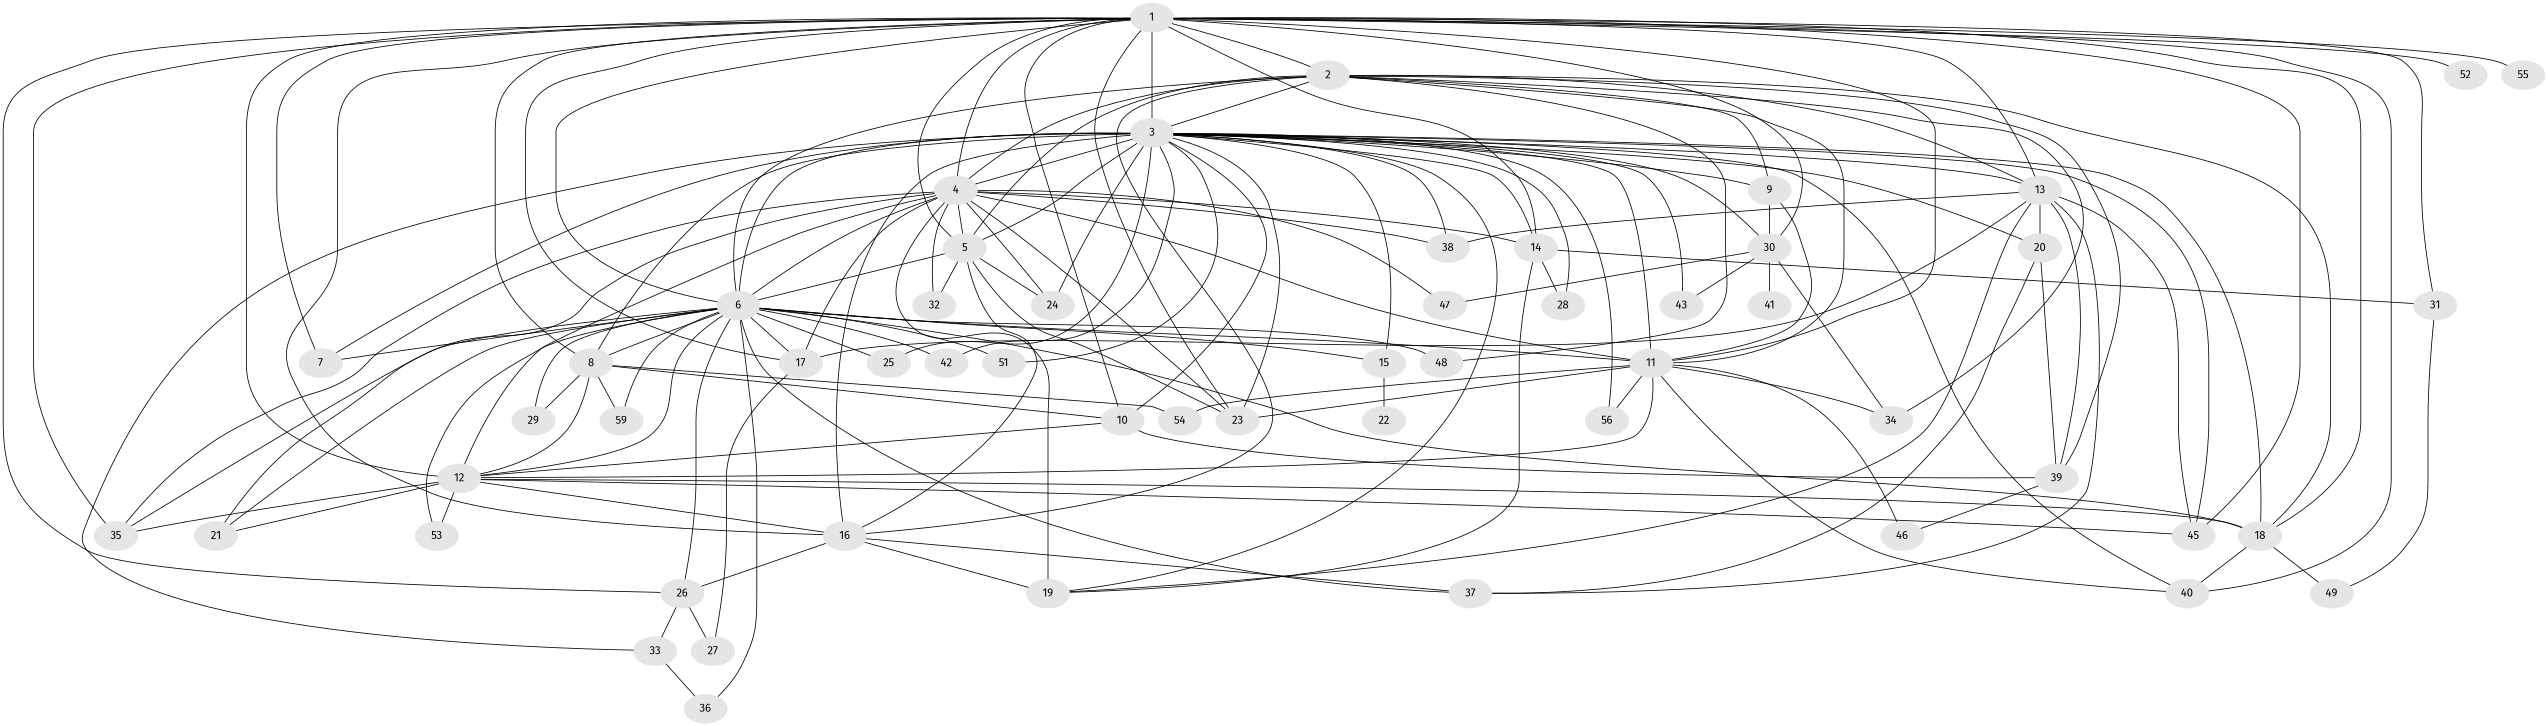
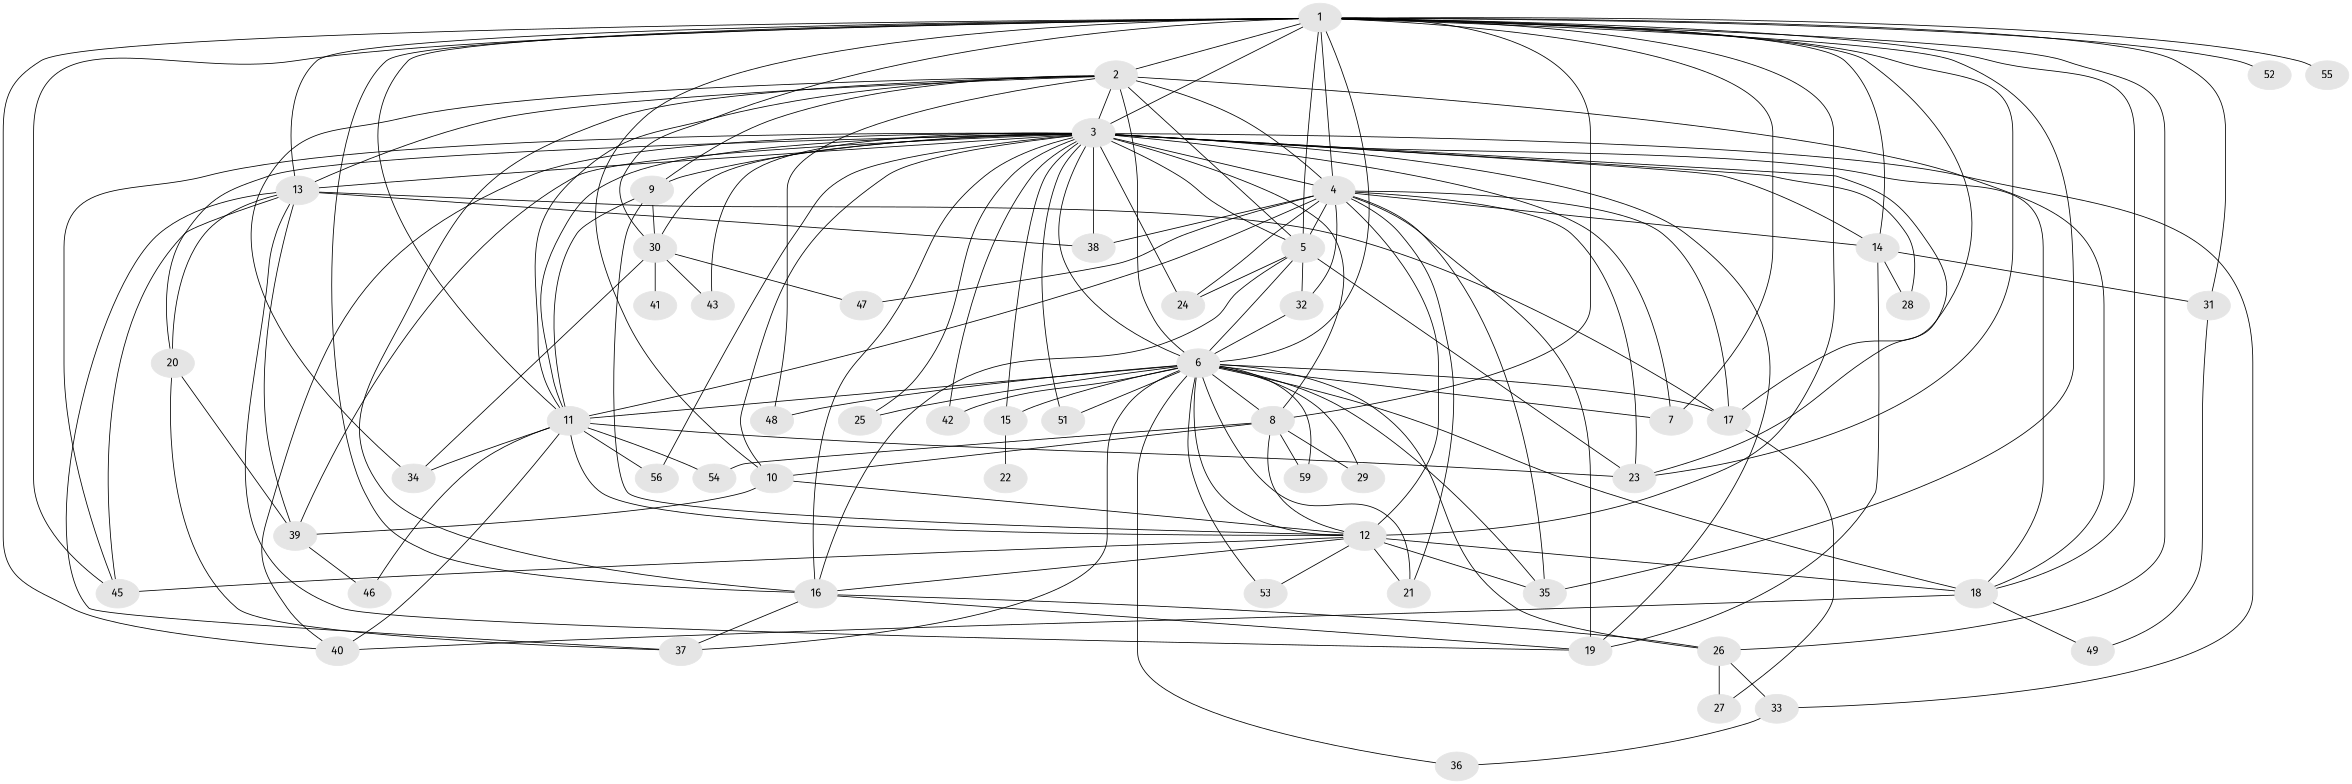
(1854, 97) -> (557, 189)
(841, 238) -> (1250, 334)
none -> (837, 517)
